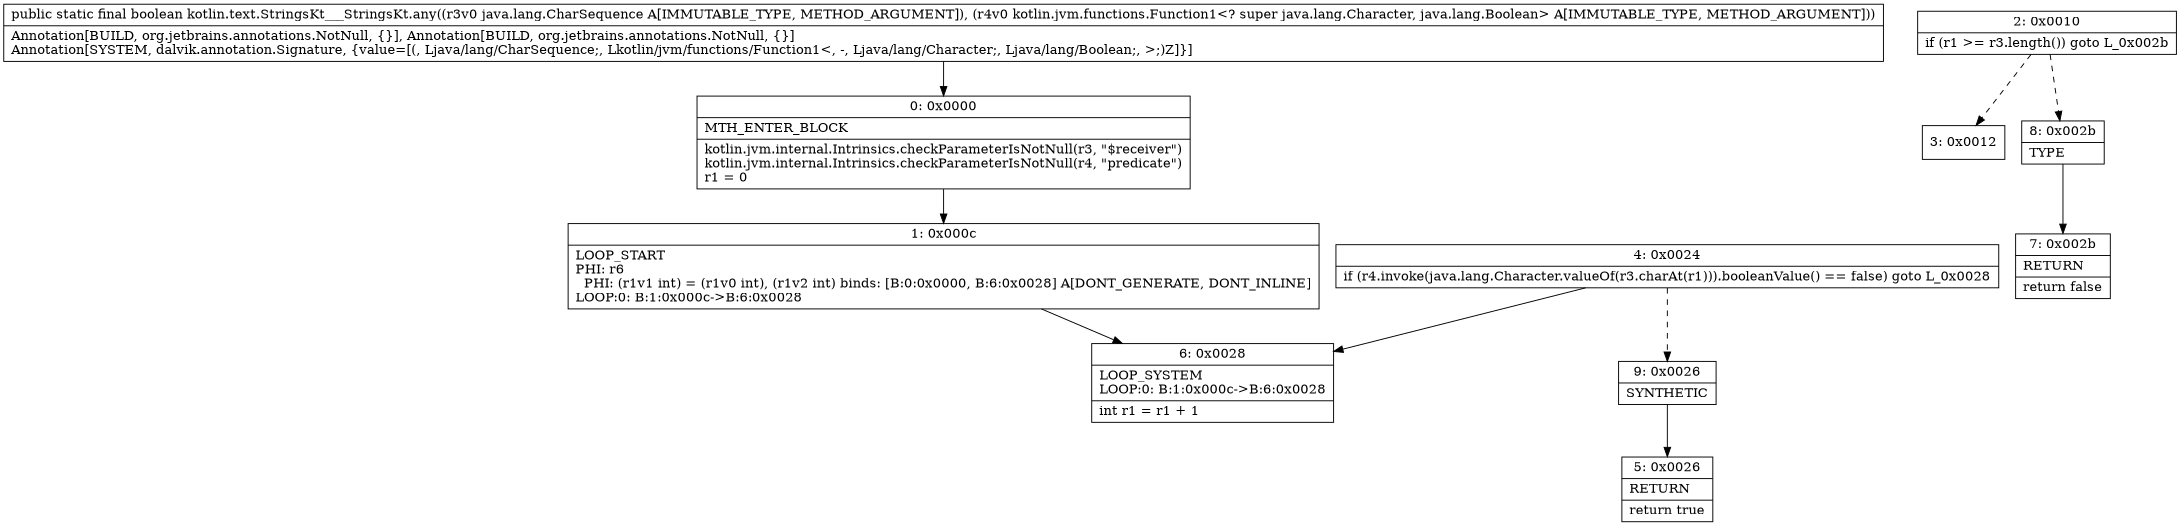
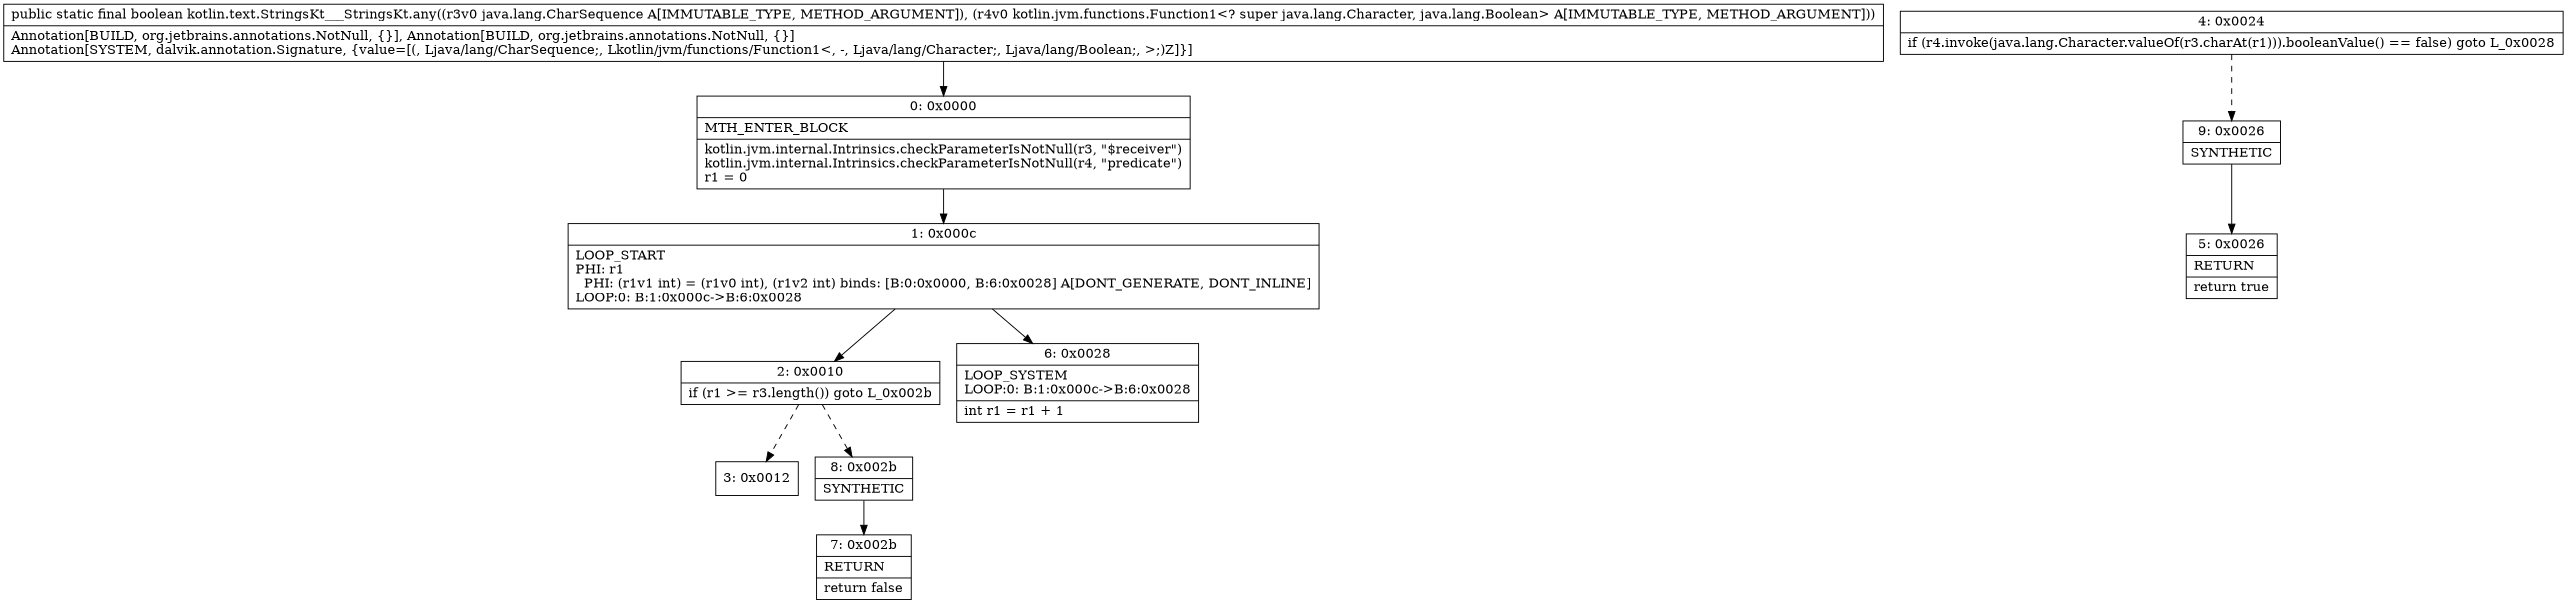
(2048, 153) -> (864, 489)
(602, 270) -> (602, 270)
(1464, 319) -> none
none -> (869, 332)
